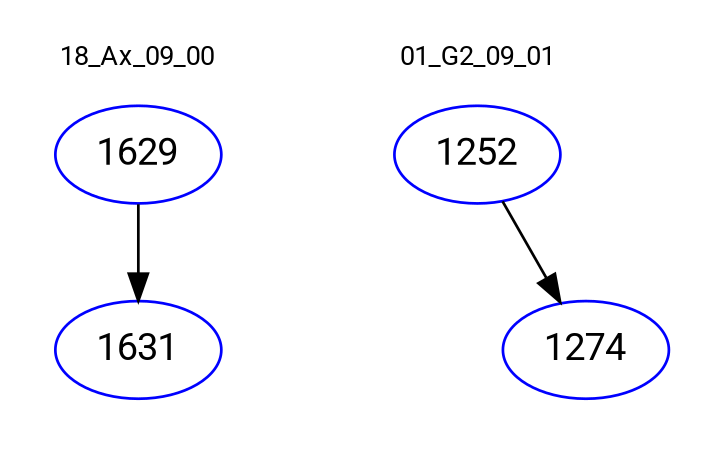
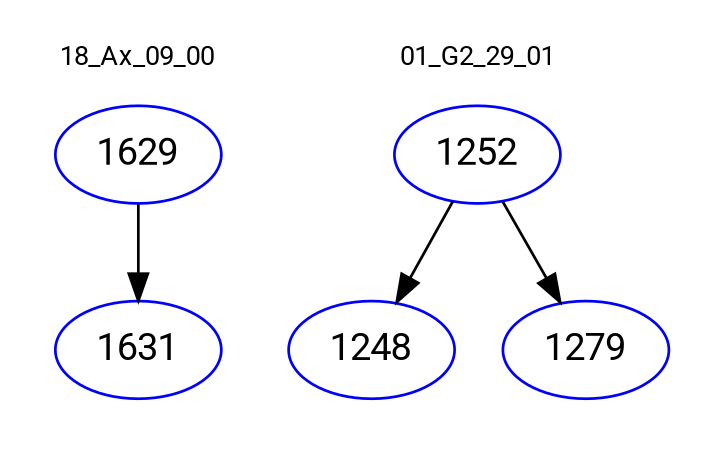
(479, 58) -> (479, 58)
none -> (372, 350)
(586, 350) -> (586, 350)
